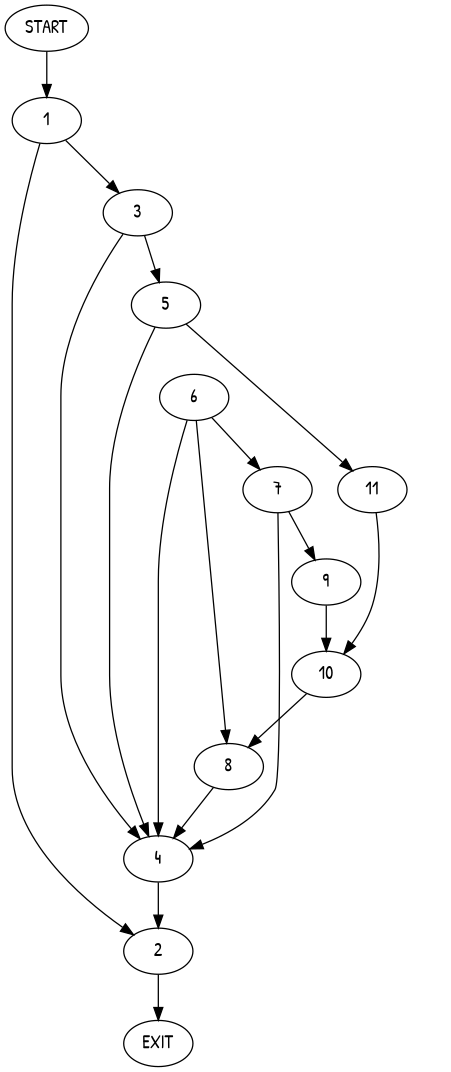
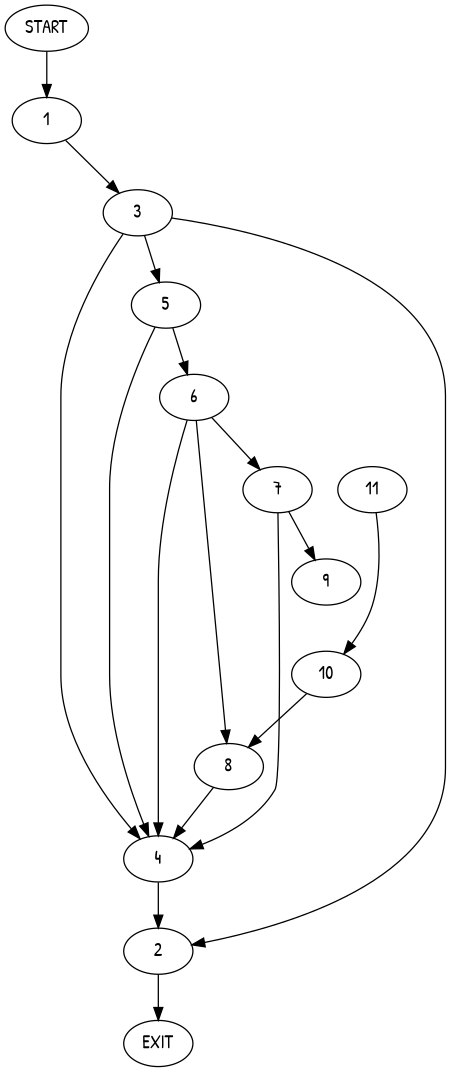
(264, 393) -> (178, 345)
(12, 555) -> (445, 566)
(326, 622) -> none
